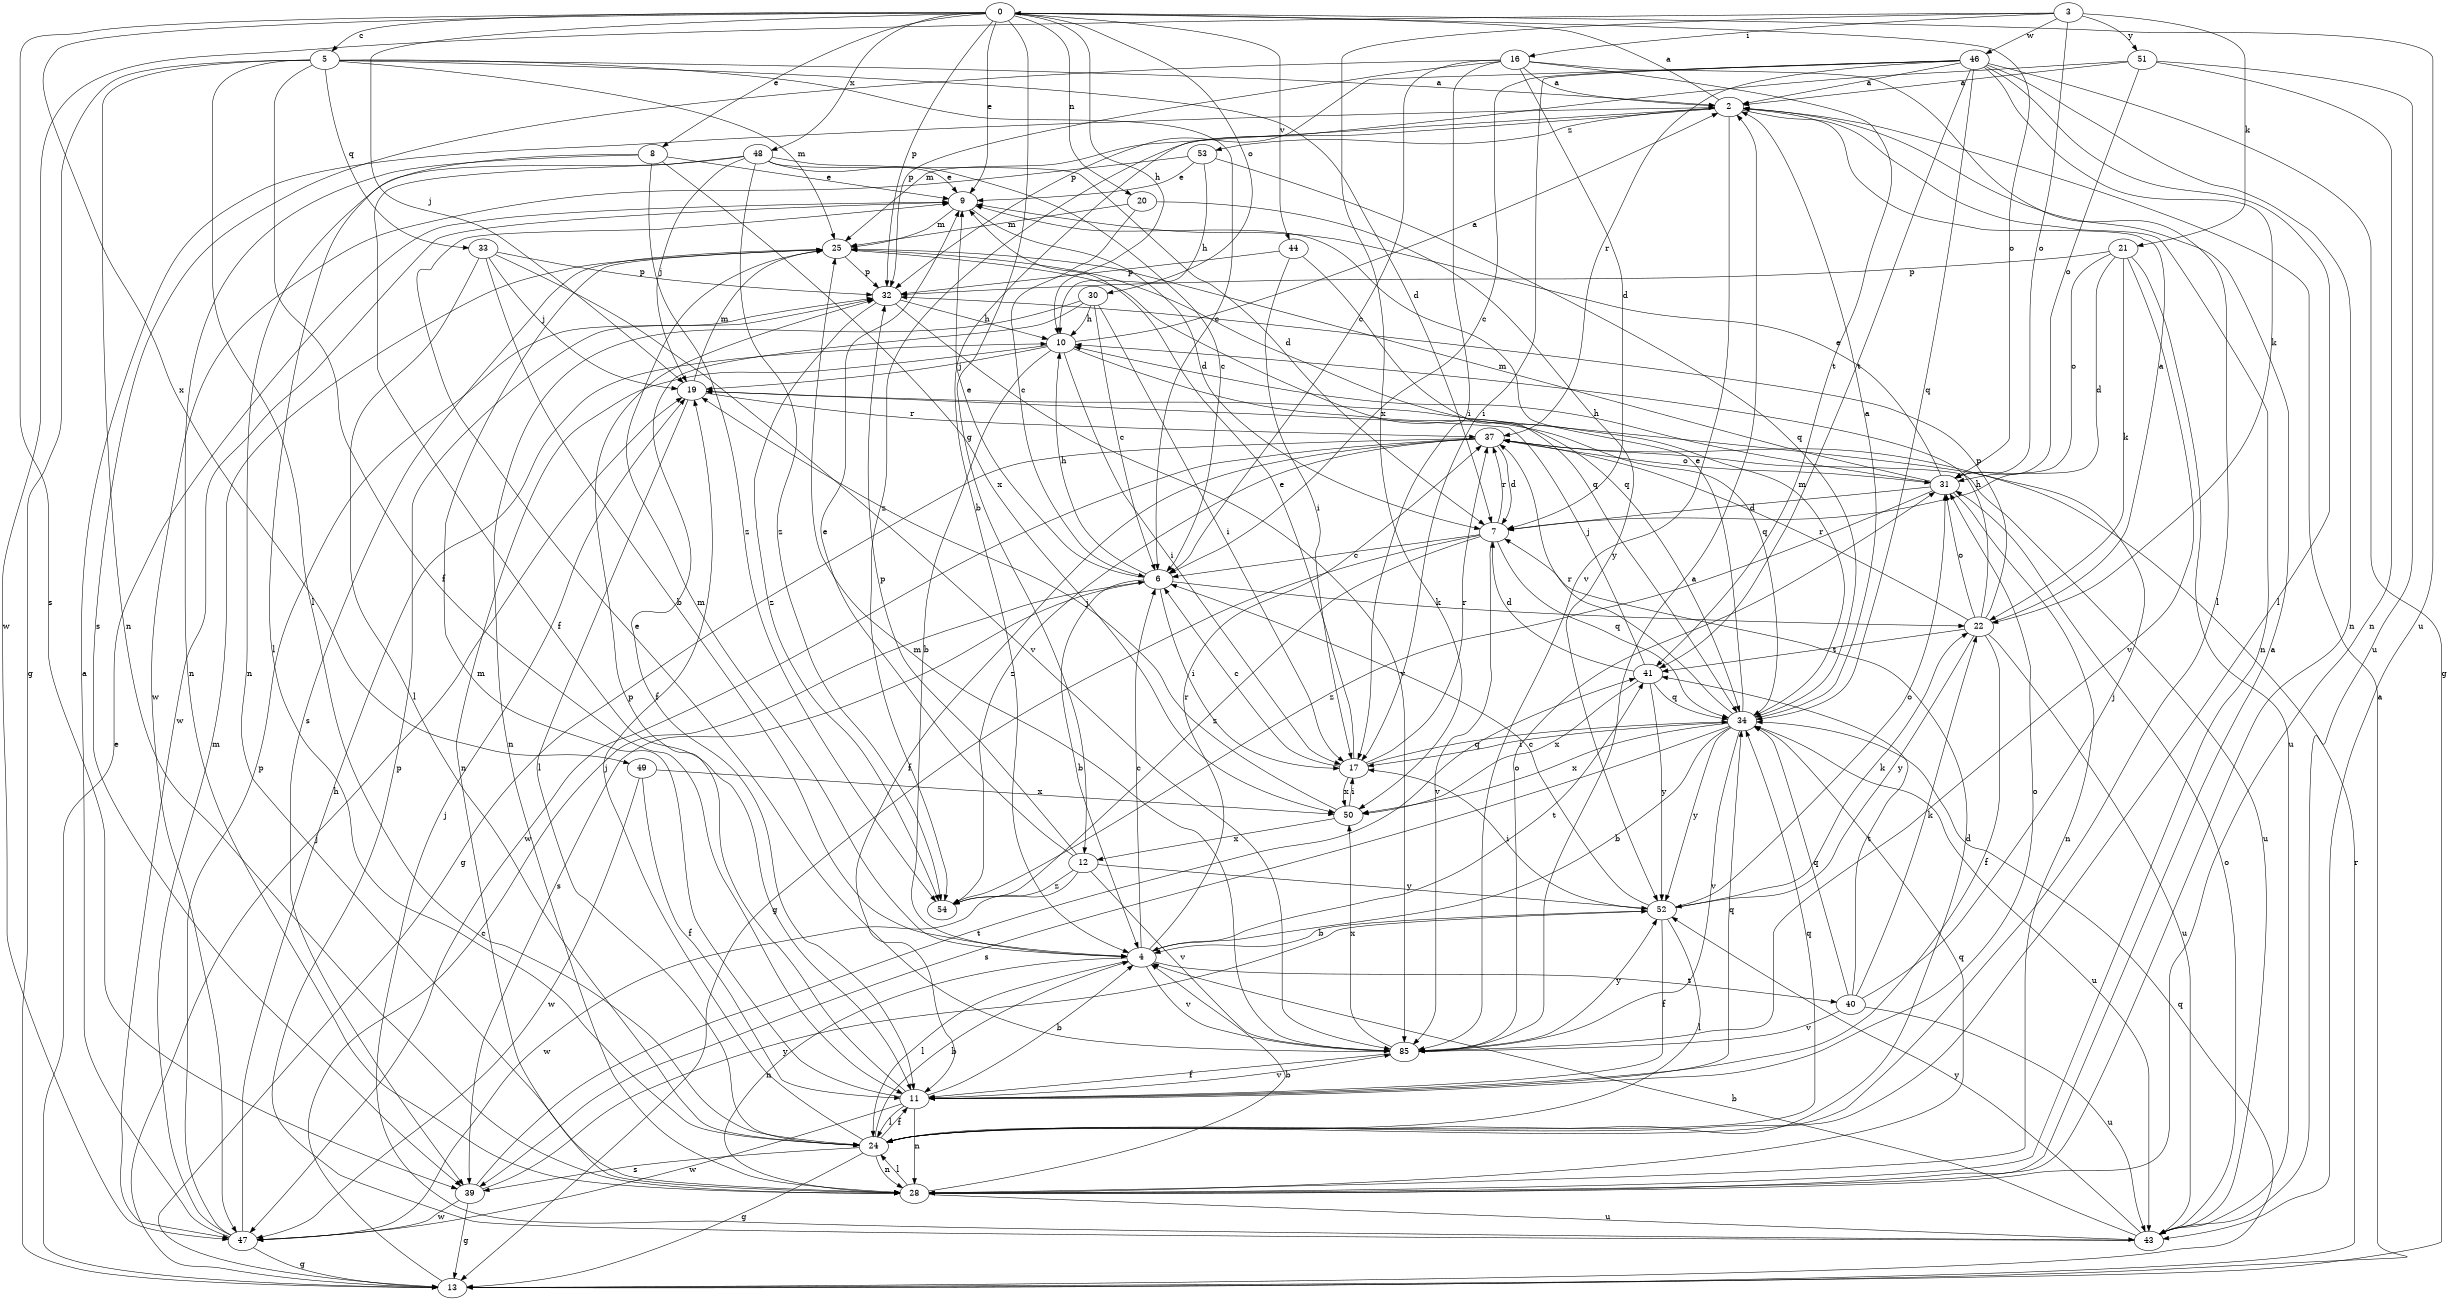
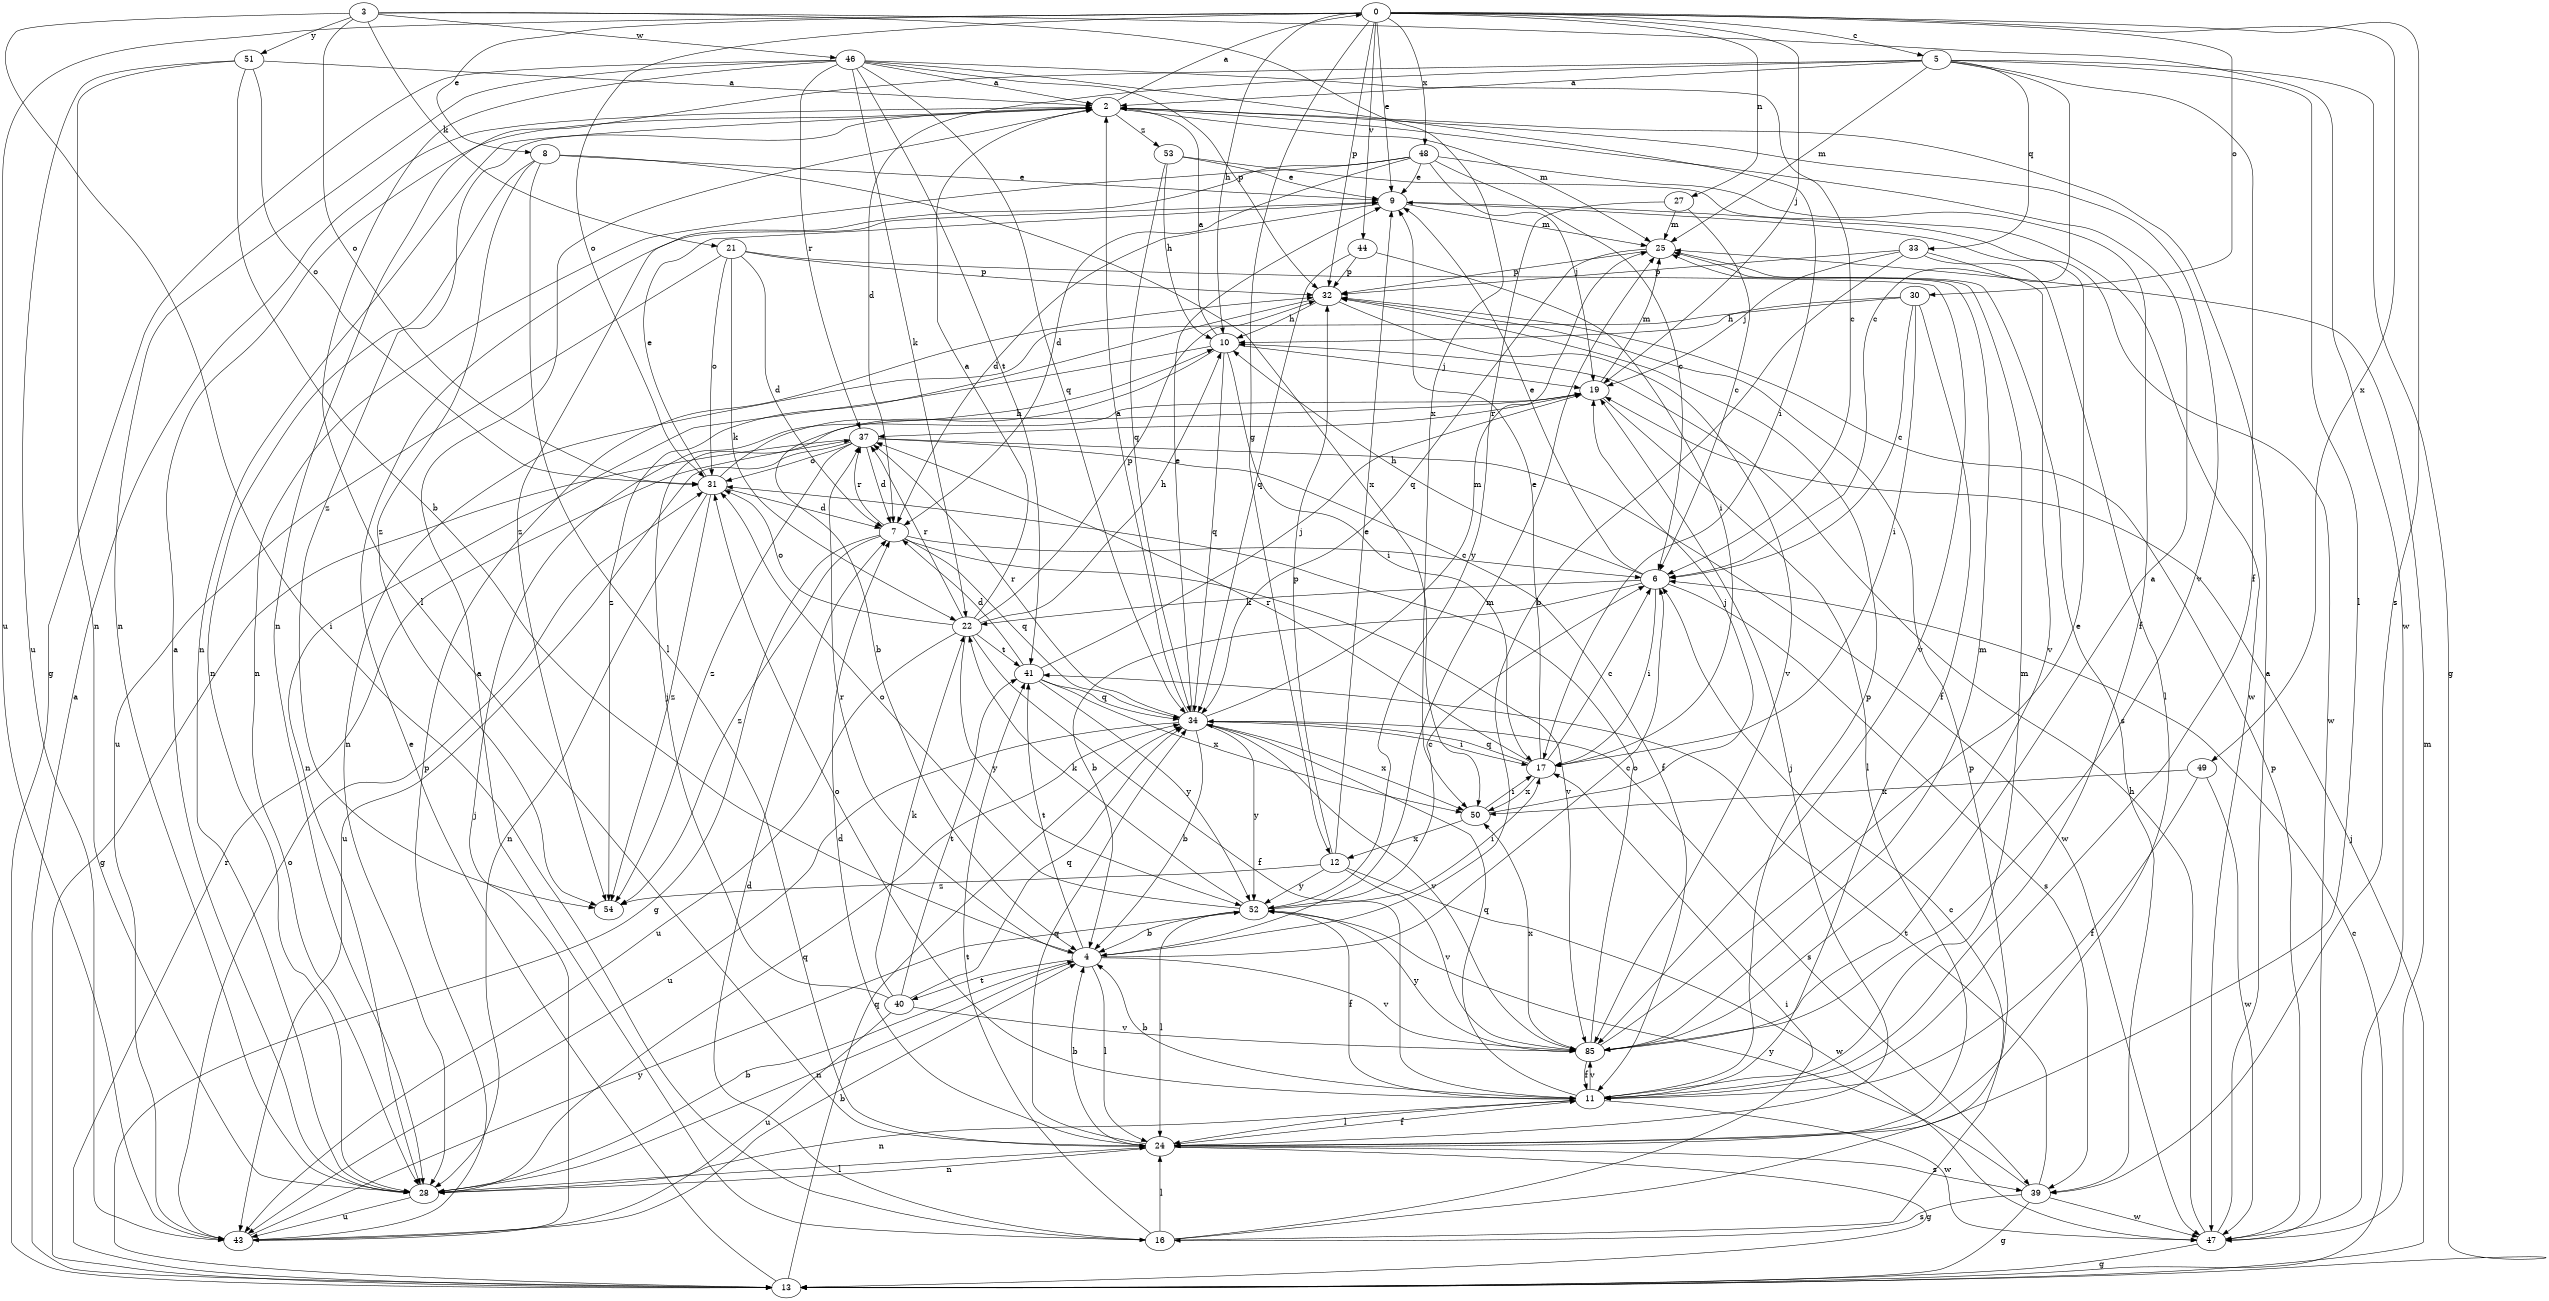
(303, 189) -> (1603, 1238)
(1142, 201) -> (1679, 201)
(1398, 343) -> none
